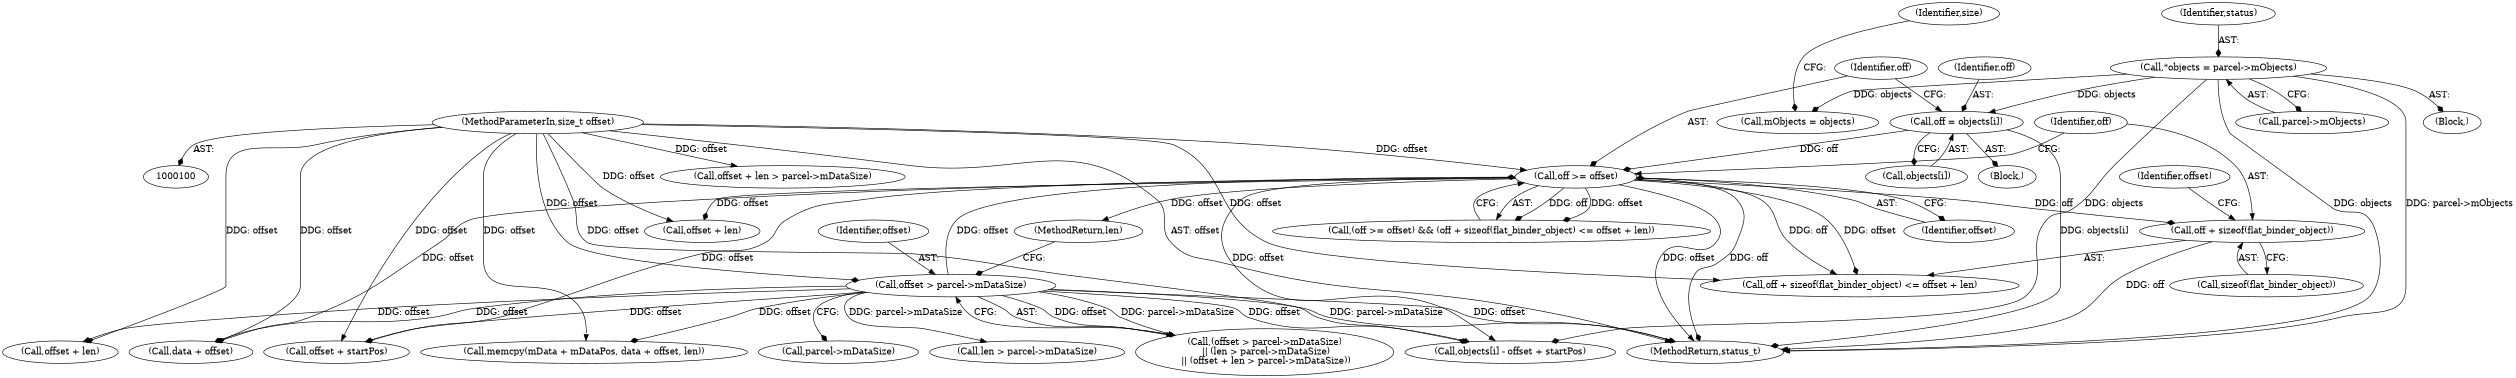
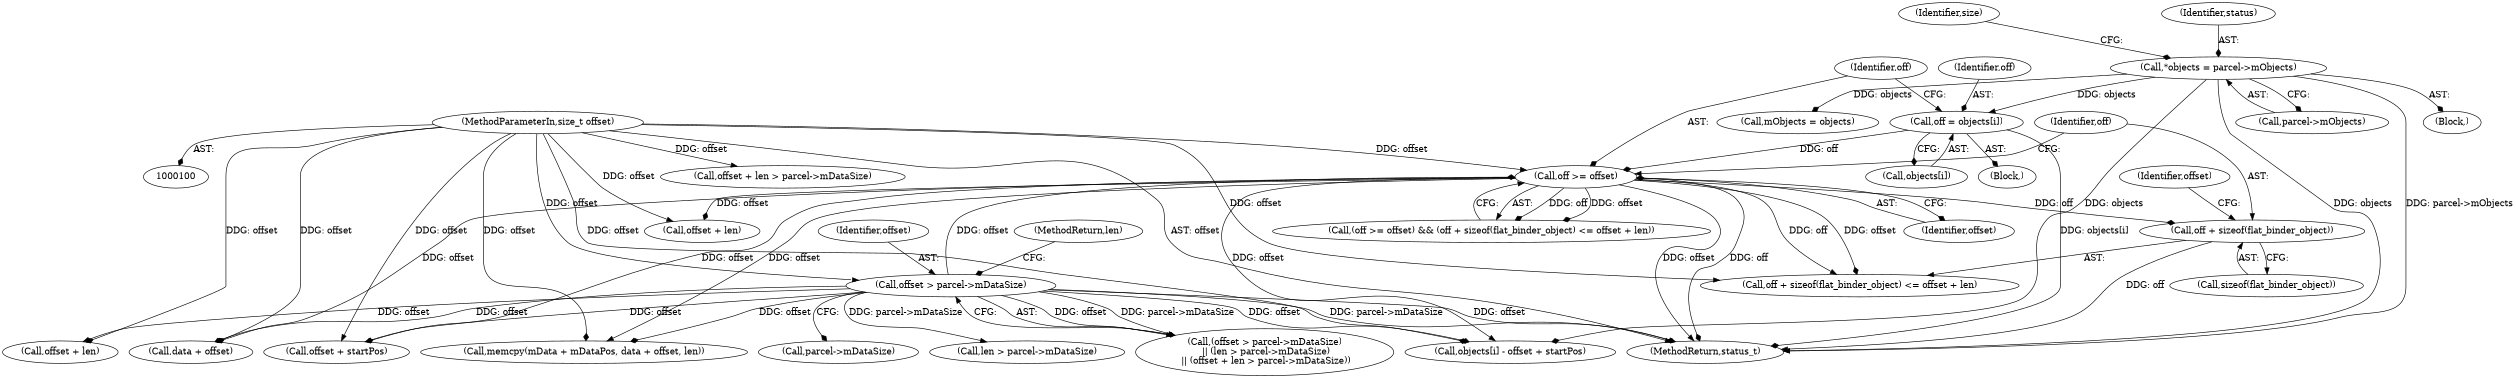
(1831, 41) -> (2074, 39)
(1248, 191) -> (1023, 195)
(484, 262) -> (484, 262)
(650, 262) -> (650, 262)
